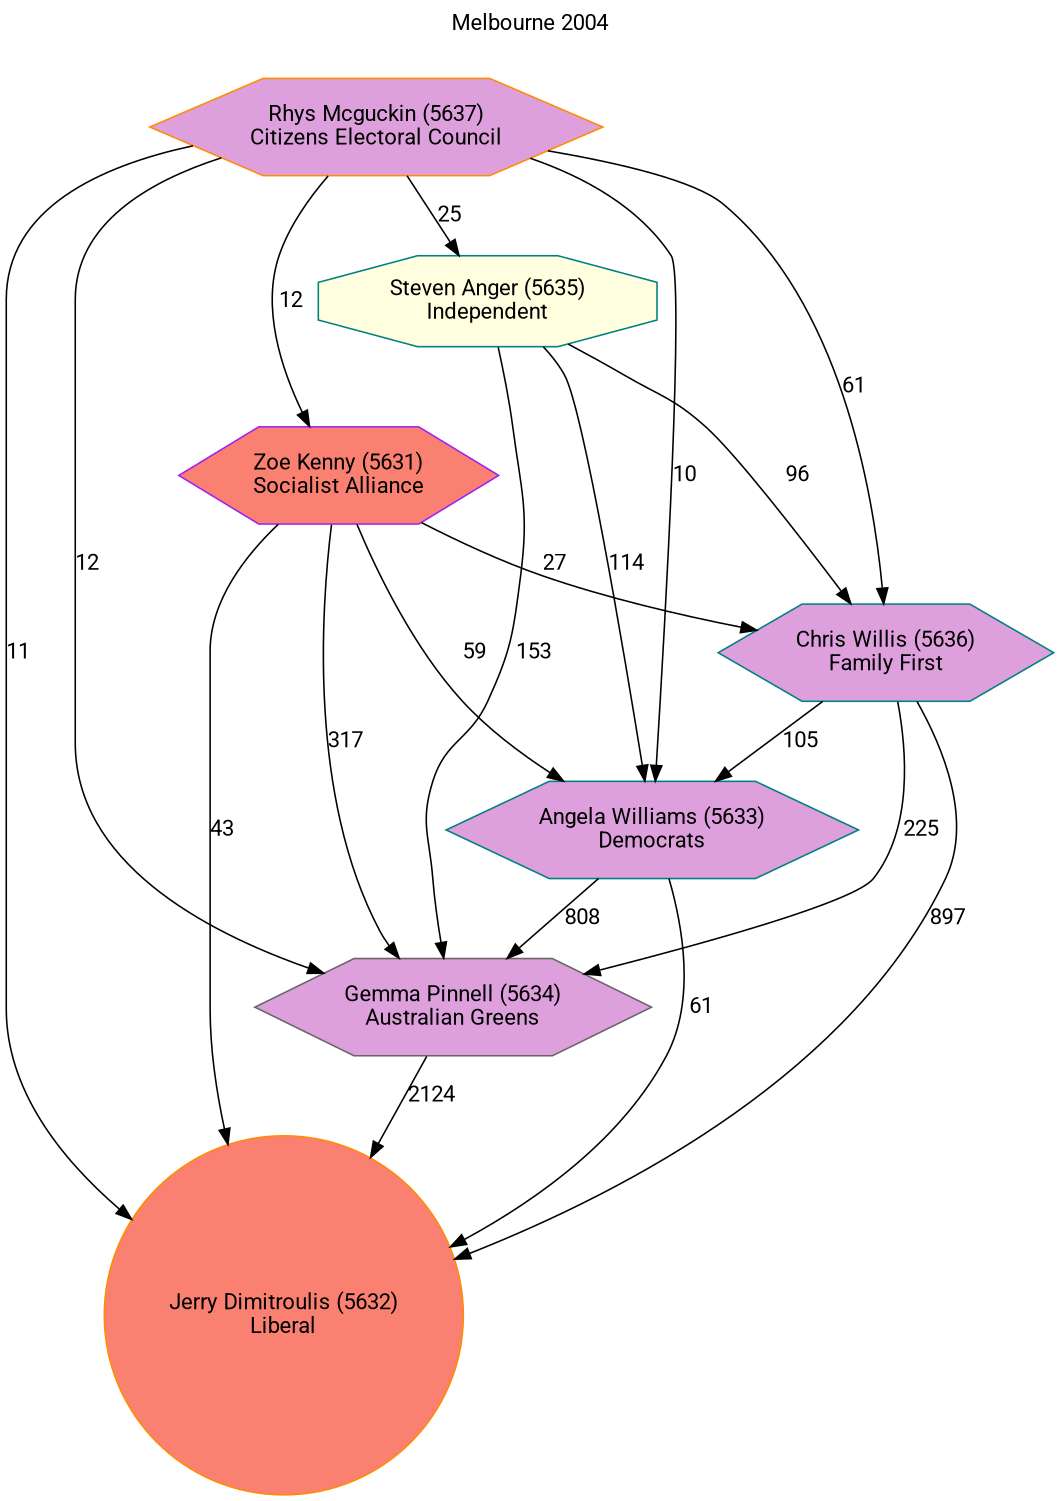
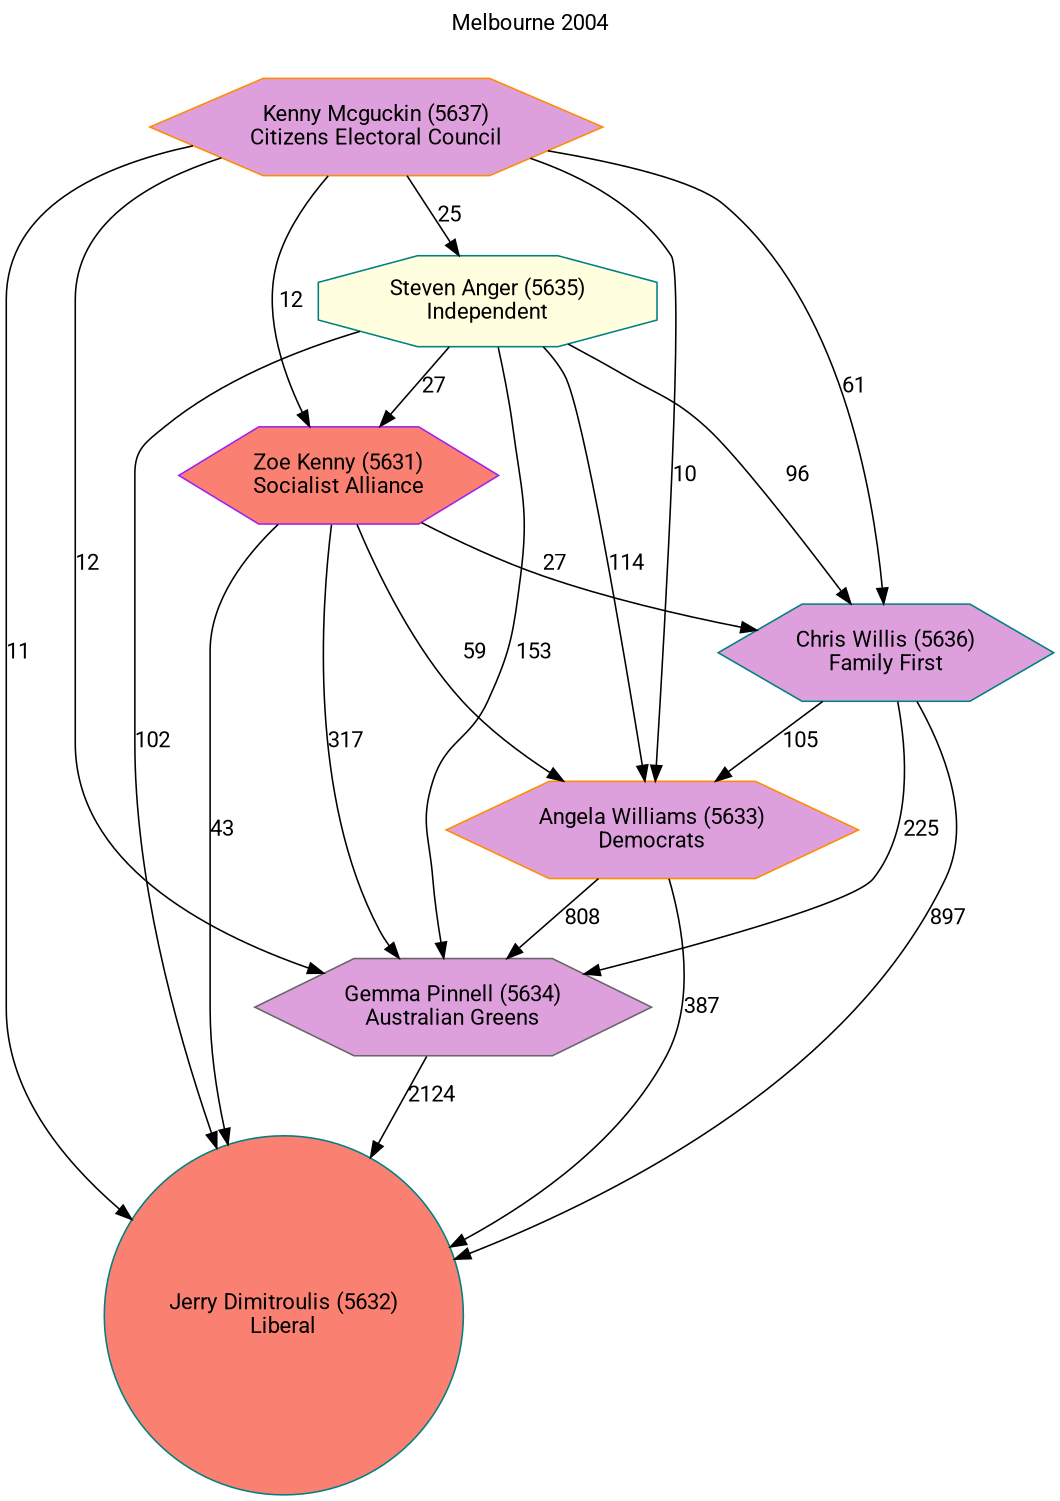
(376, 127) -> (376, 127)
none -> (420, 381)
none -> (135, 669)
(652, 830) -> (652, 830)
(702, 1007) -> (702, 1007)
(284, 1315) -> (284, 1315)
